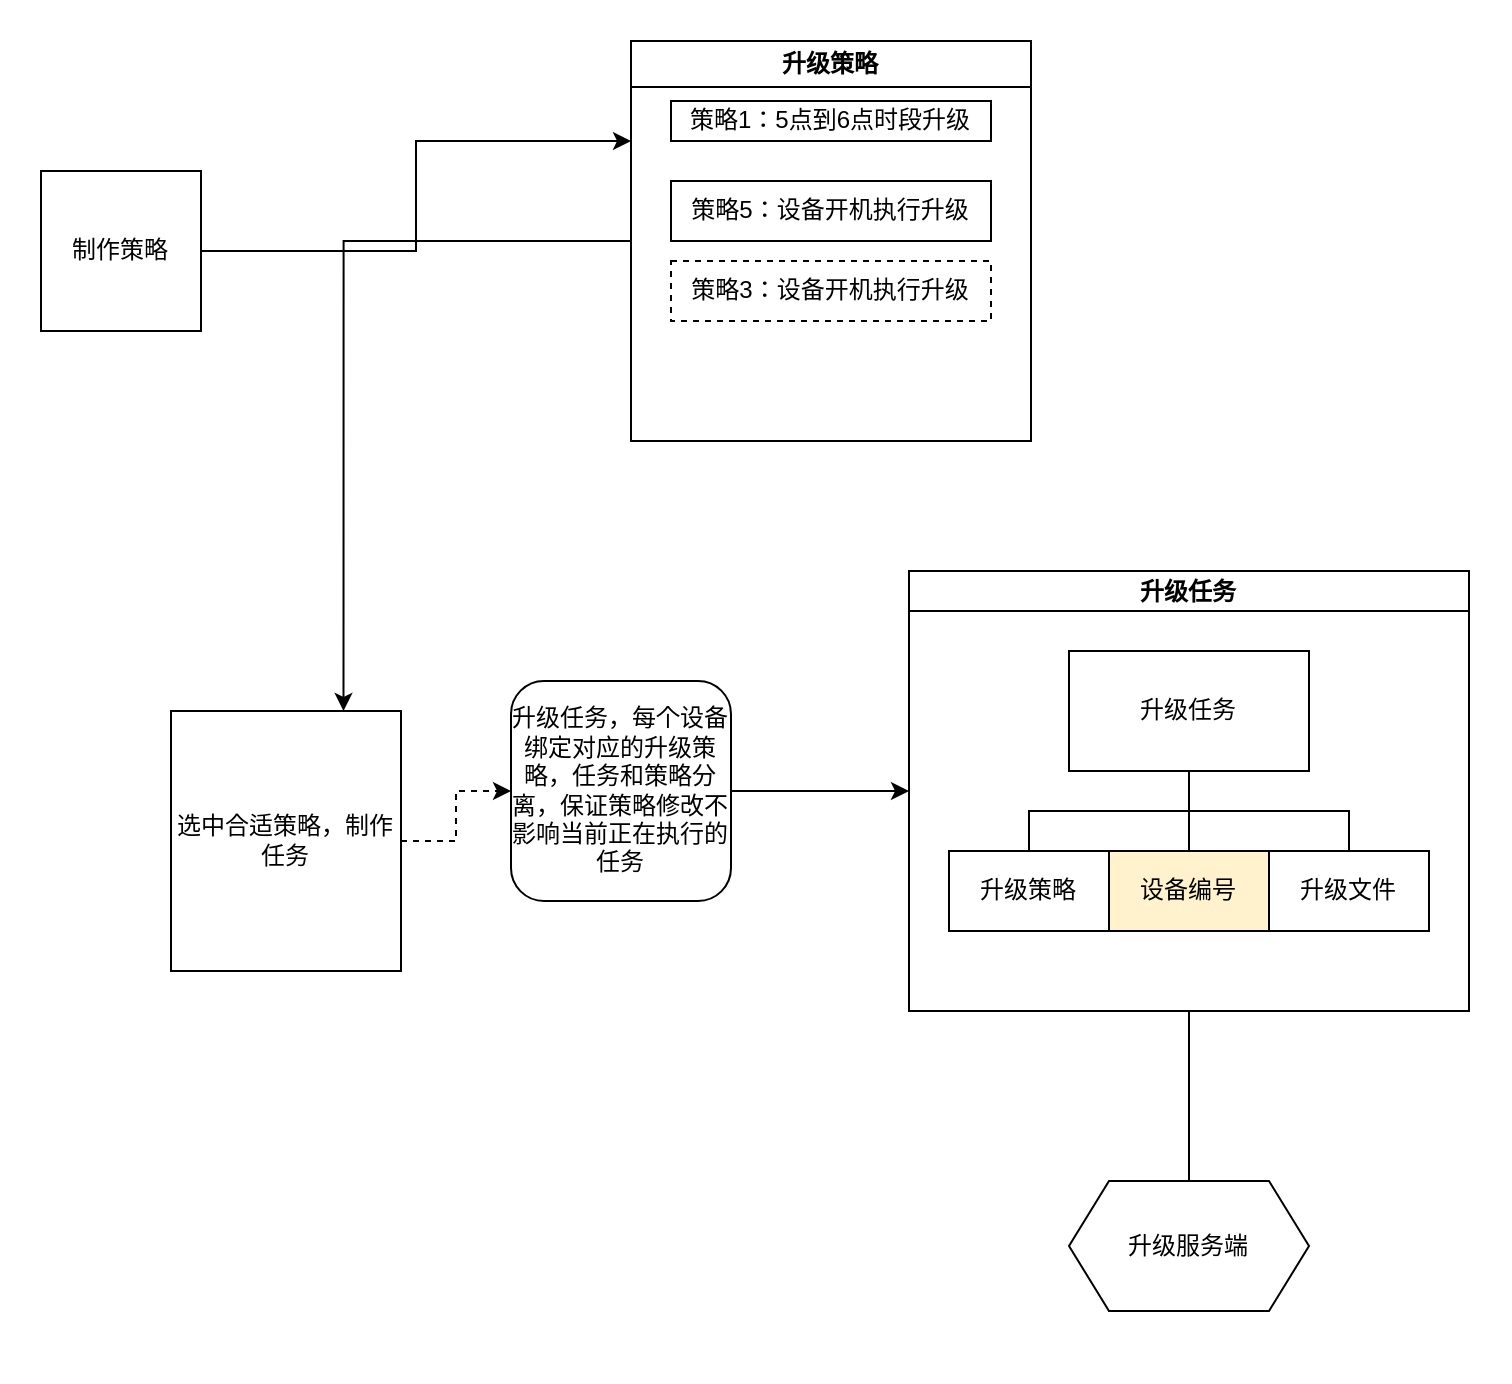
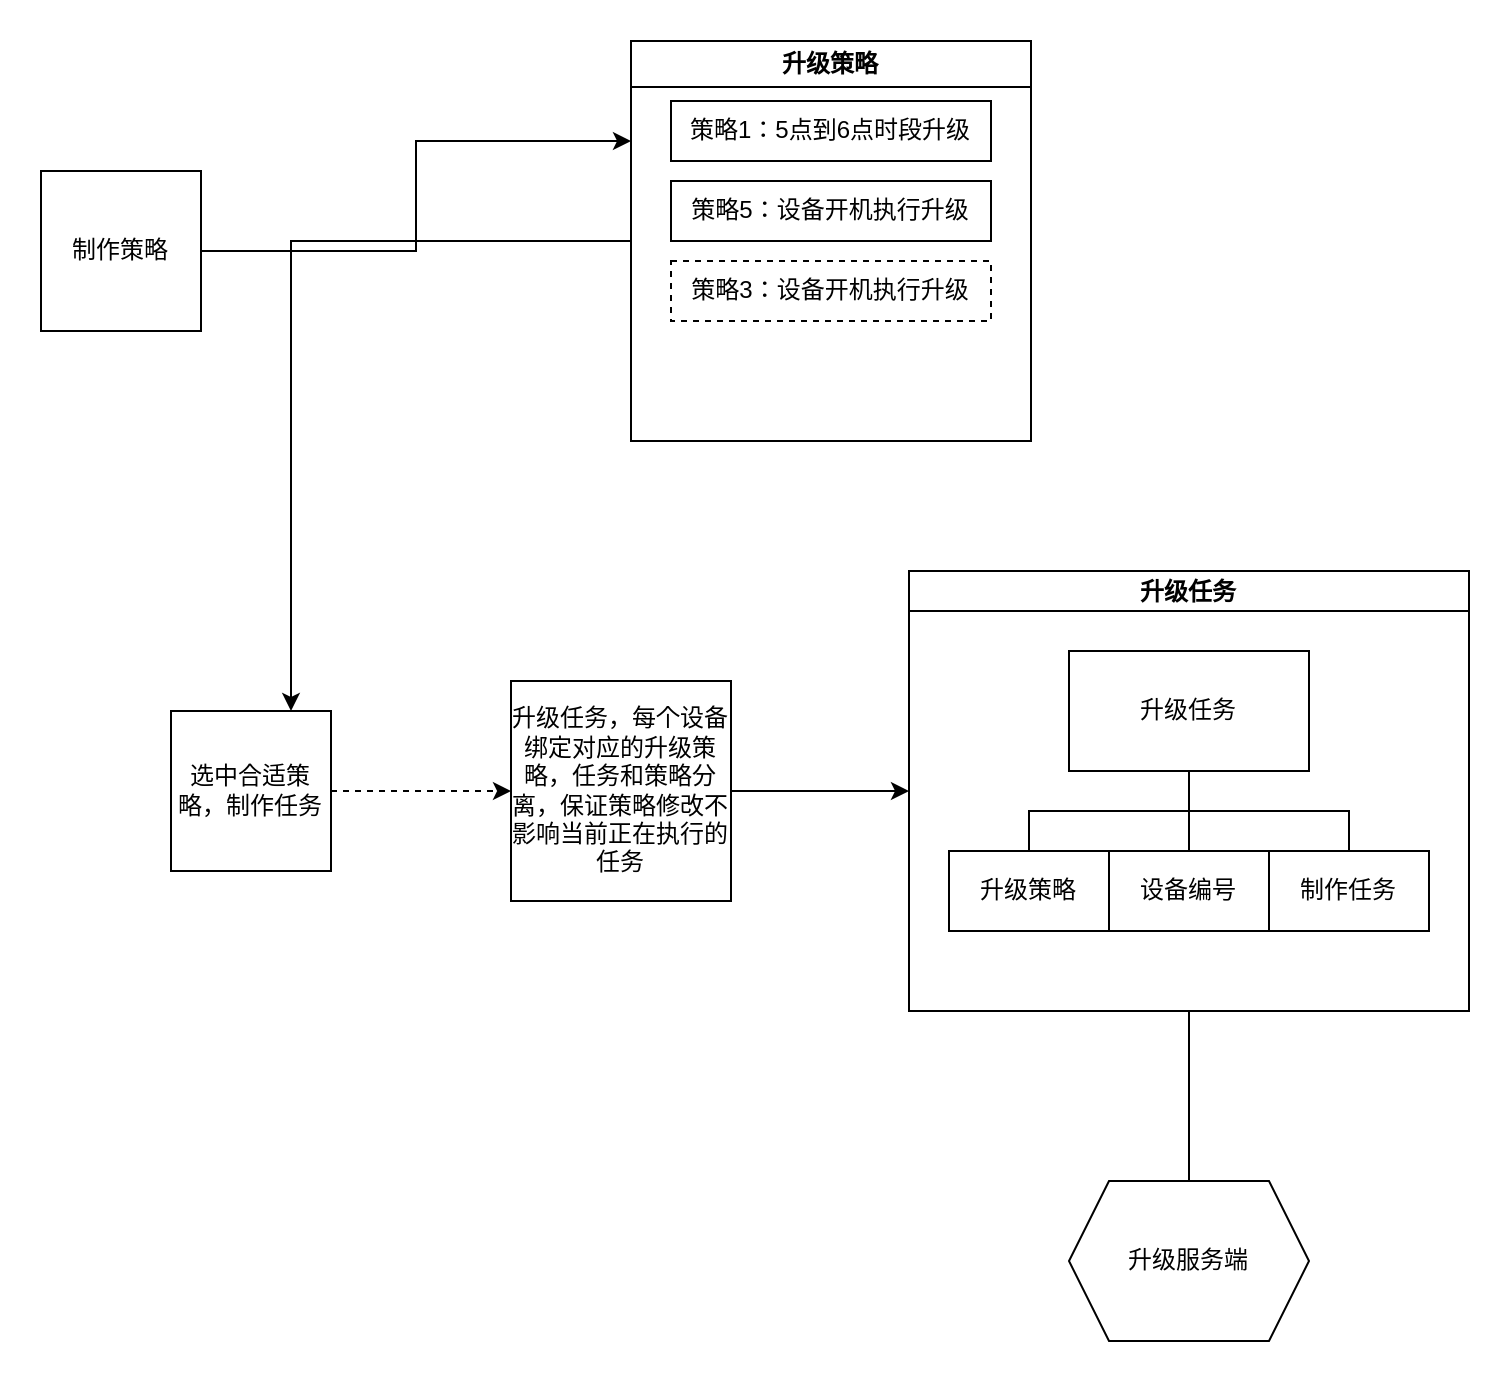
(831, 121) -> (831, 131)
(621, 791) -> (621, 791)
(286, 841) -> (251, 791)
(1189, 891) -> (1189, 891)
(1349, 891) -> (1349, 891)
(1189, 1246) -> (1189, 1261)
